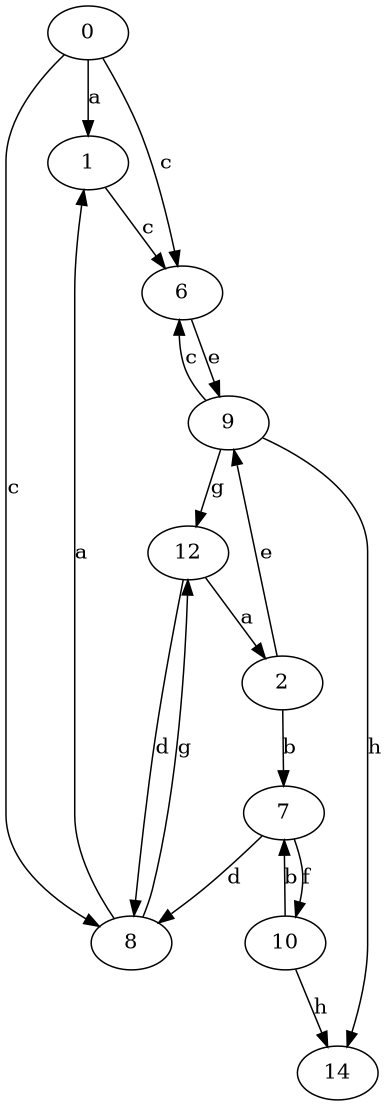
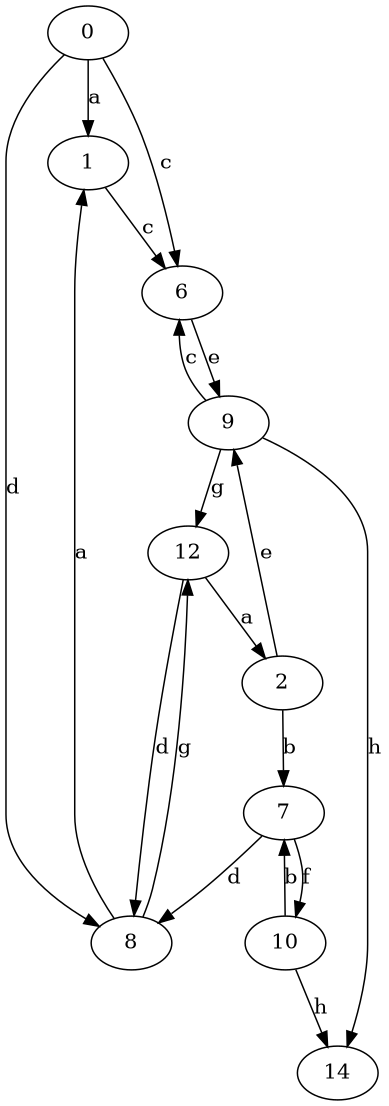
(13, 488) -> (13, 488)
